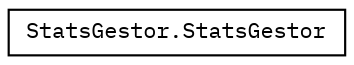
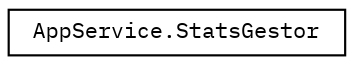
(177, 33) -> (177, 33)
